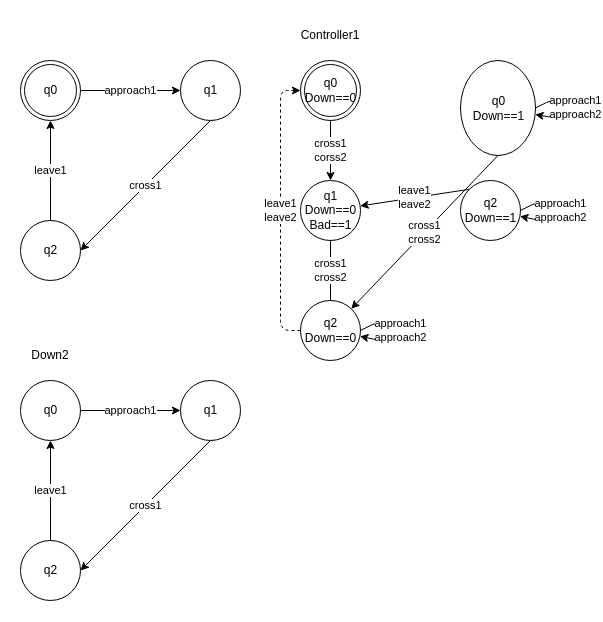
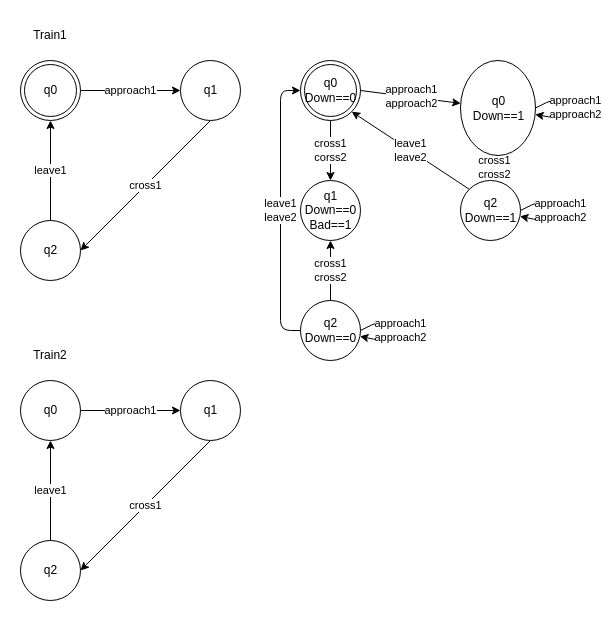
none -> (51, 36)
(331, 36) -> none
none -> (380, 93)
(450, 192) -> (442, 171)
(427, 229) -> (495, 164)
(331, 246) -> (331, 248)
(281, 283) -> (281, 283)
(51, 356) -> (51, 356)
